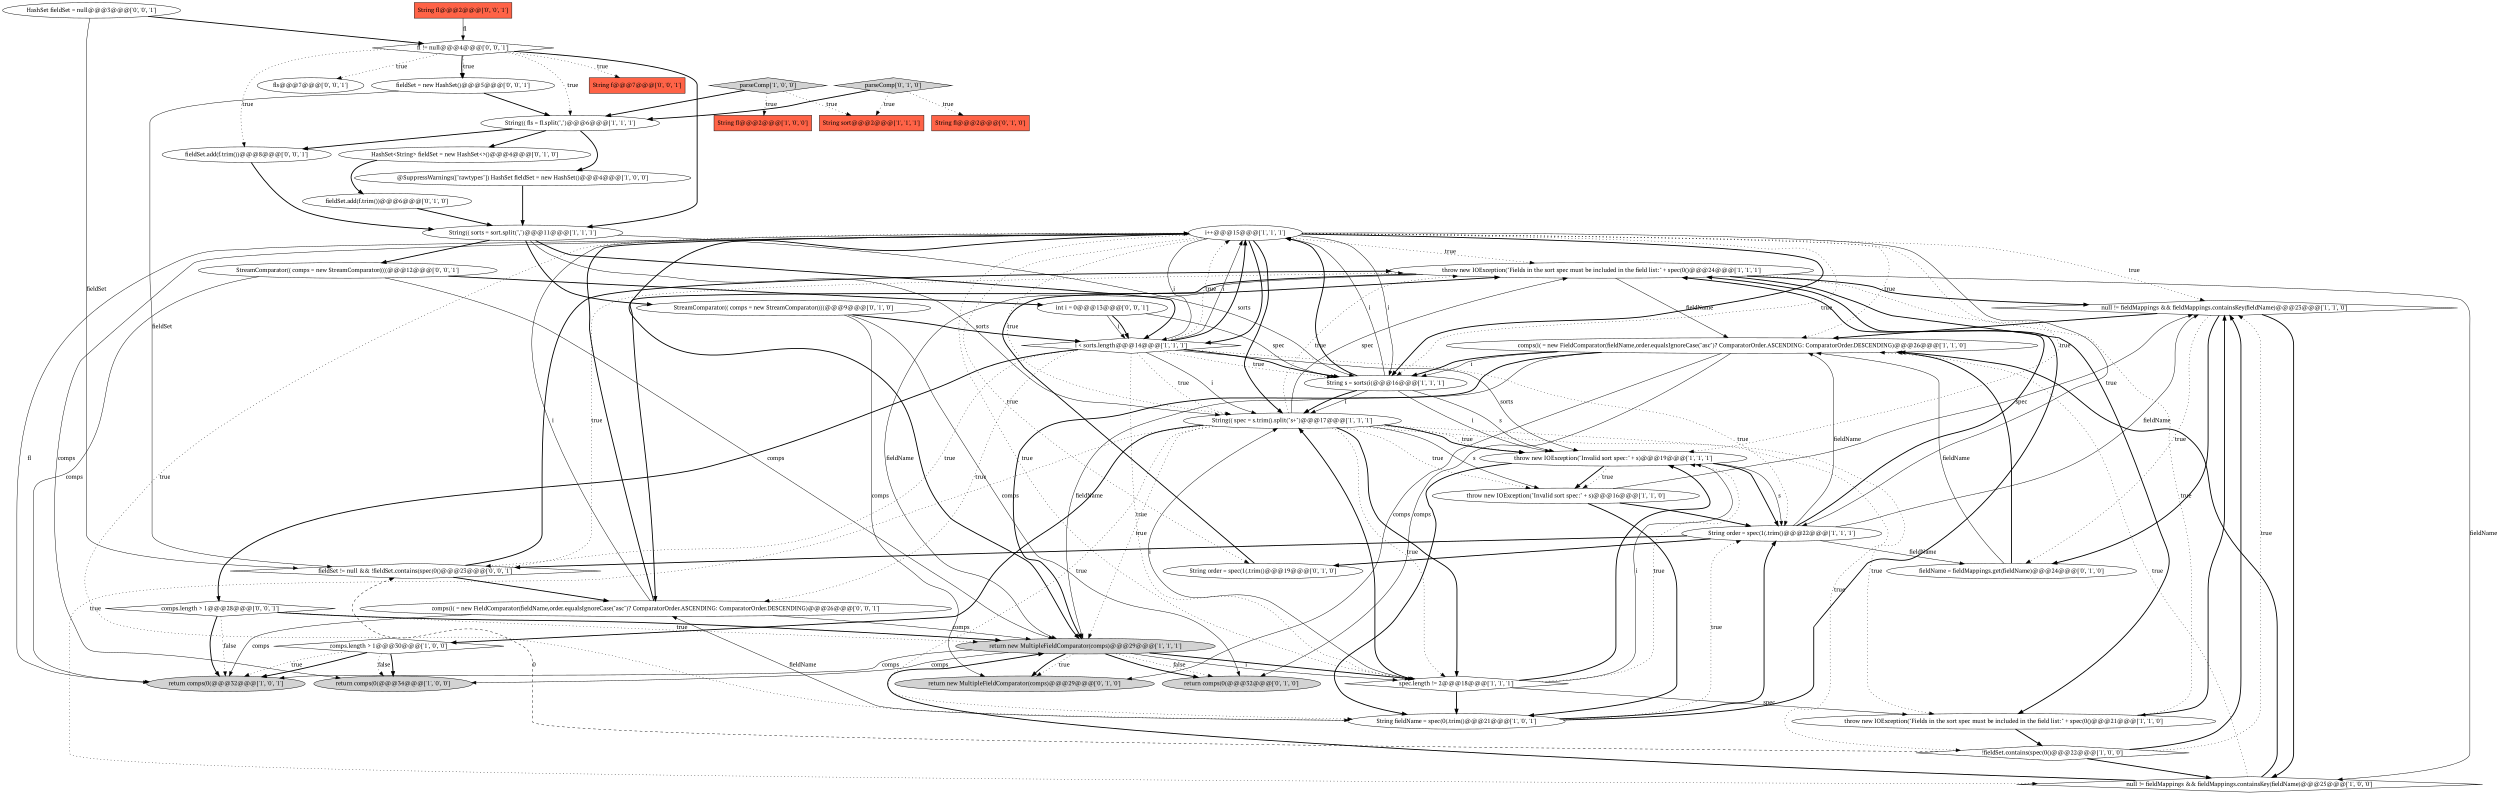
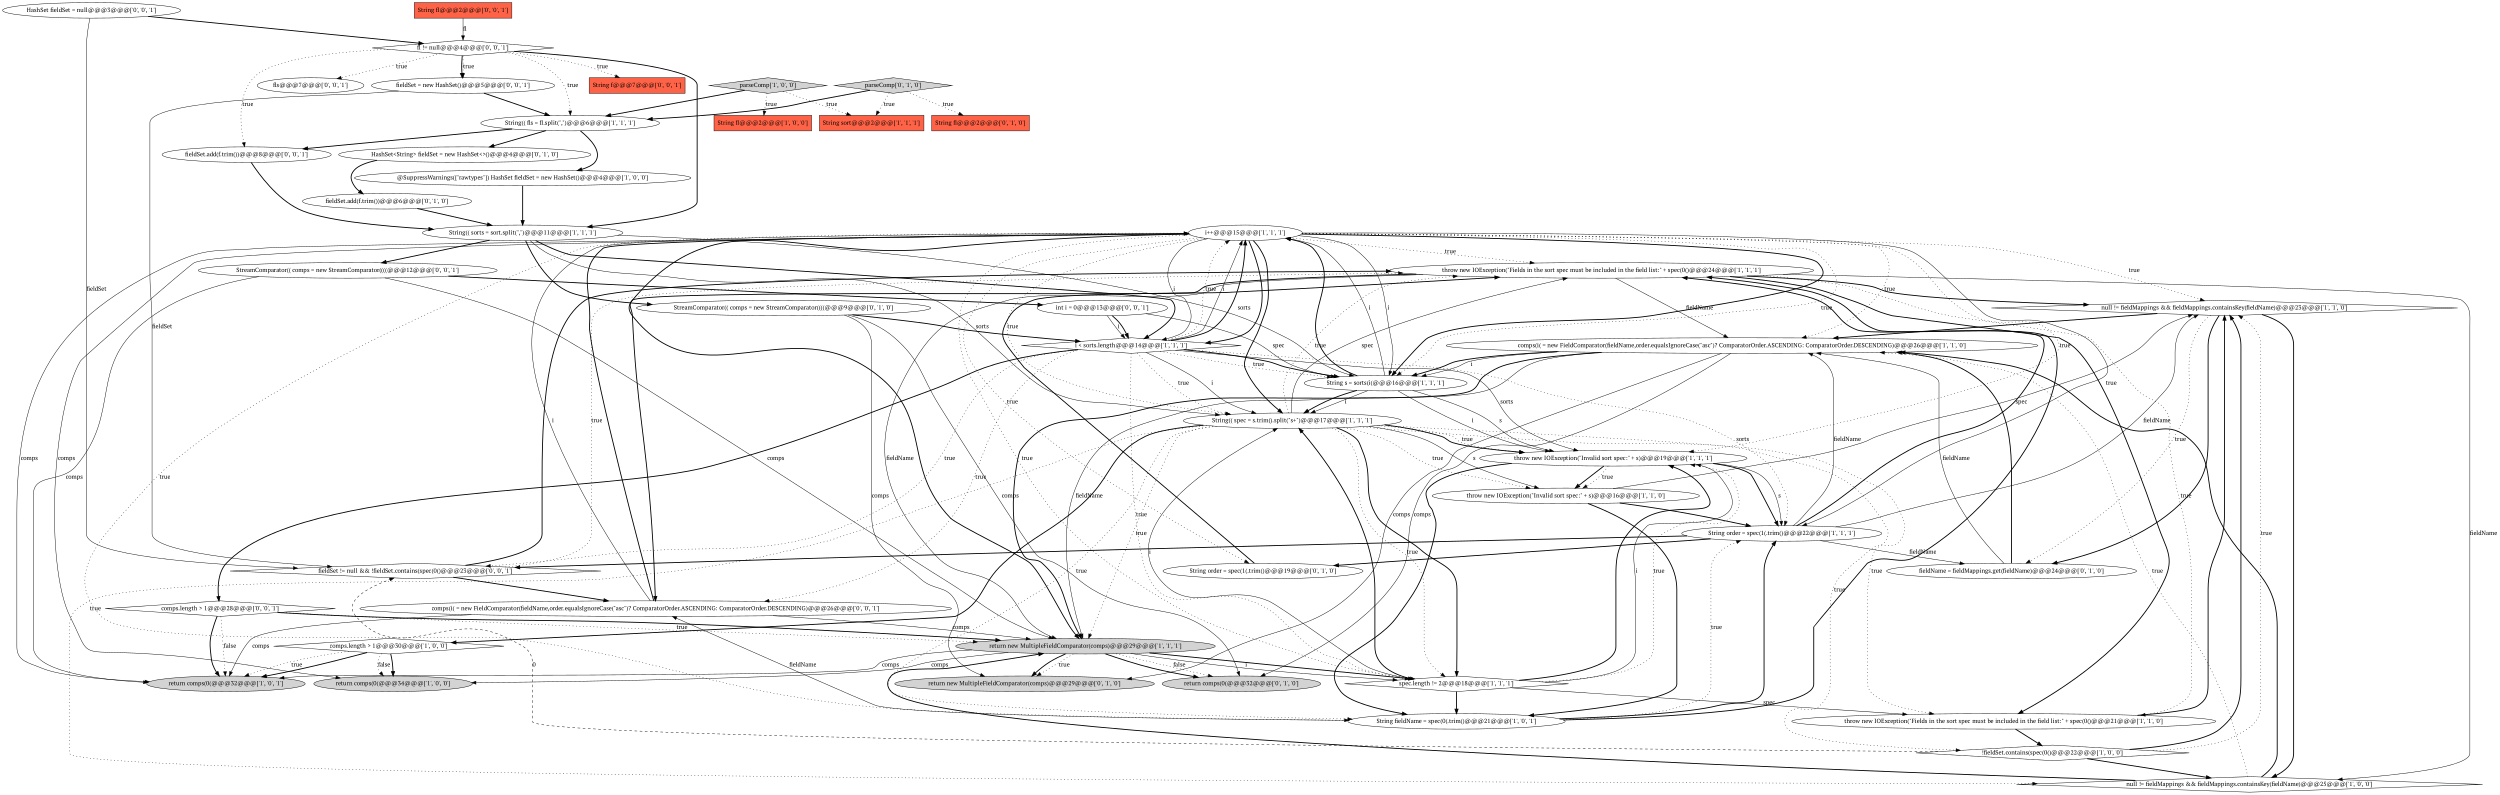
(1743, 440) -> (1743, 440)
(29, 458) -> (29, 458)
